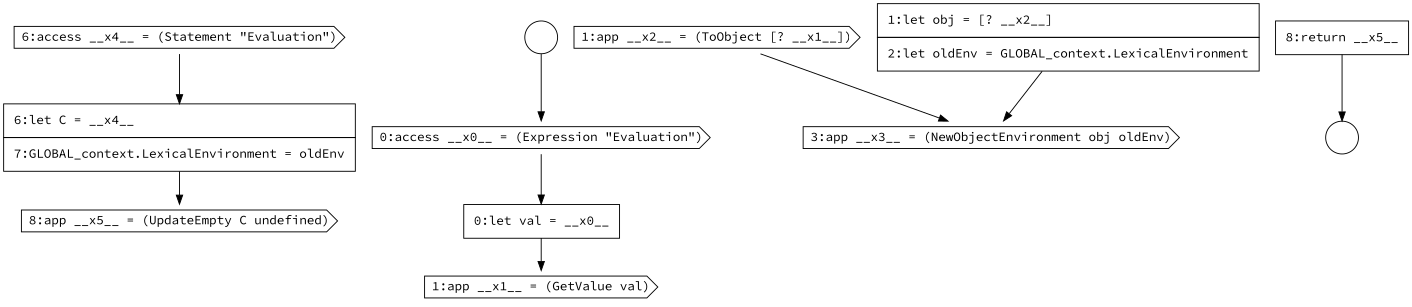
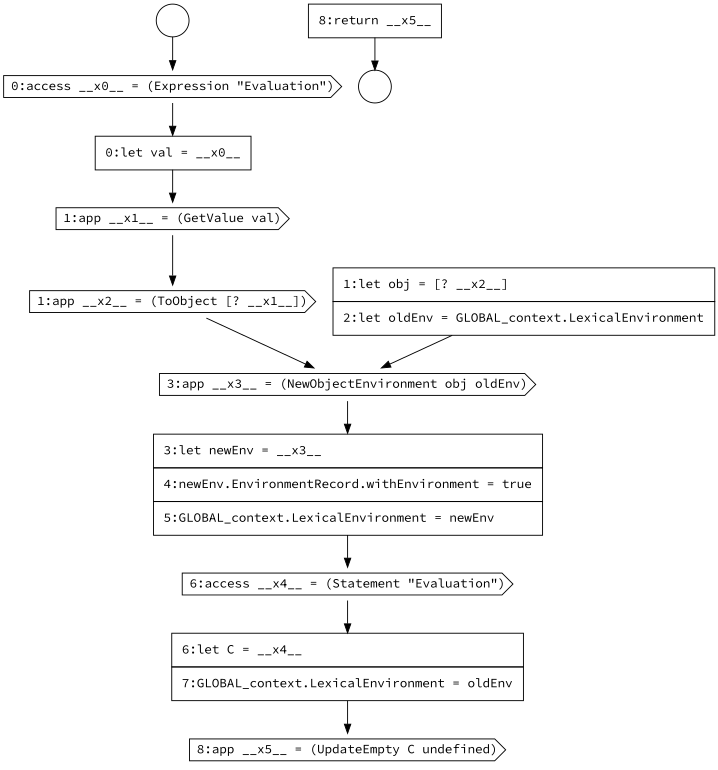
none -> (173, 255)
none -> (348, 484)
